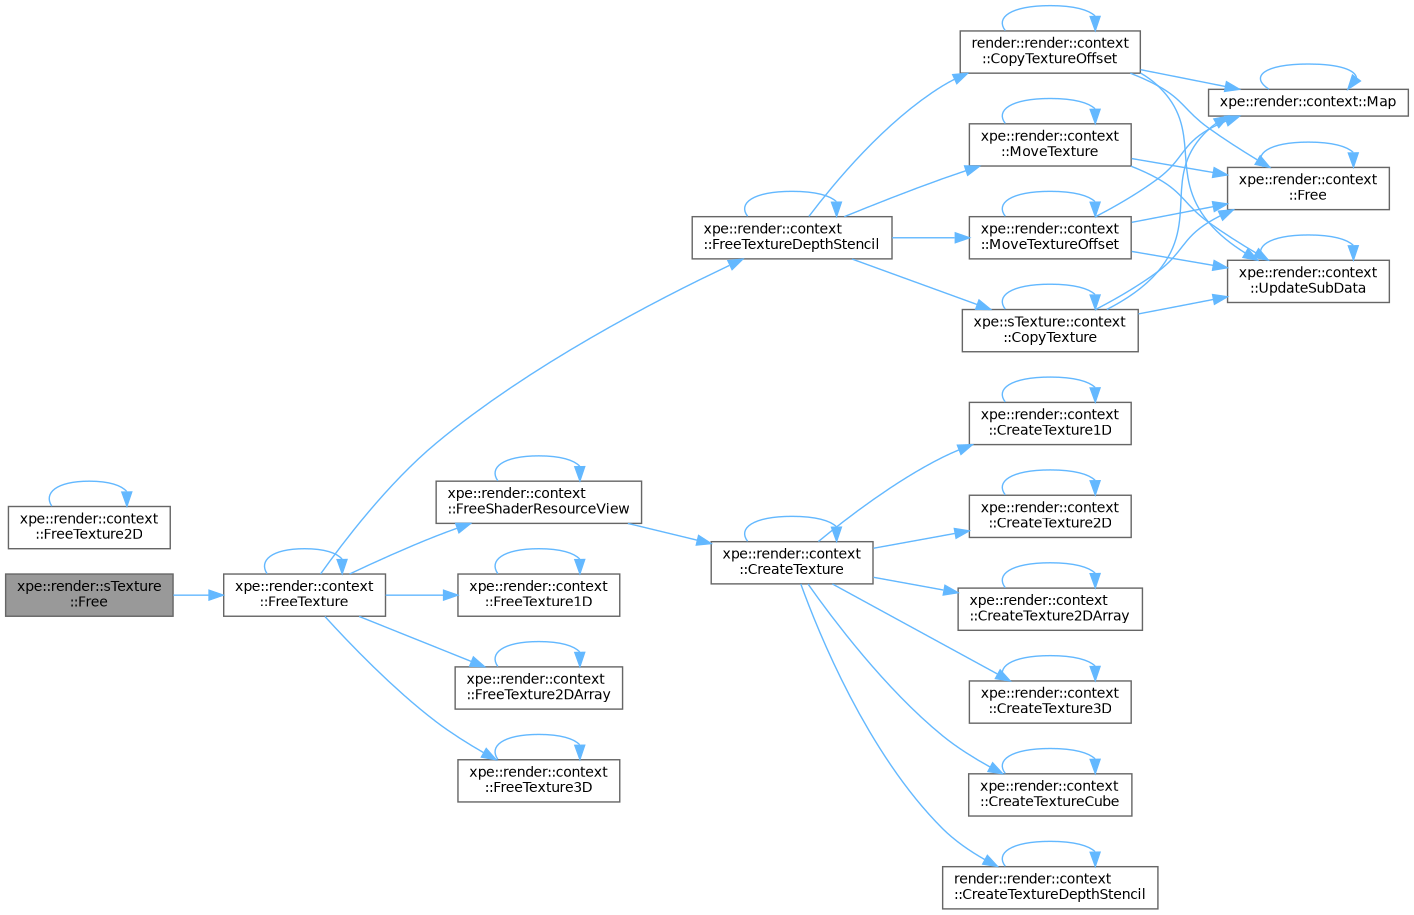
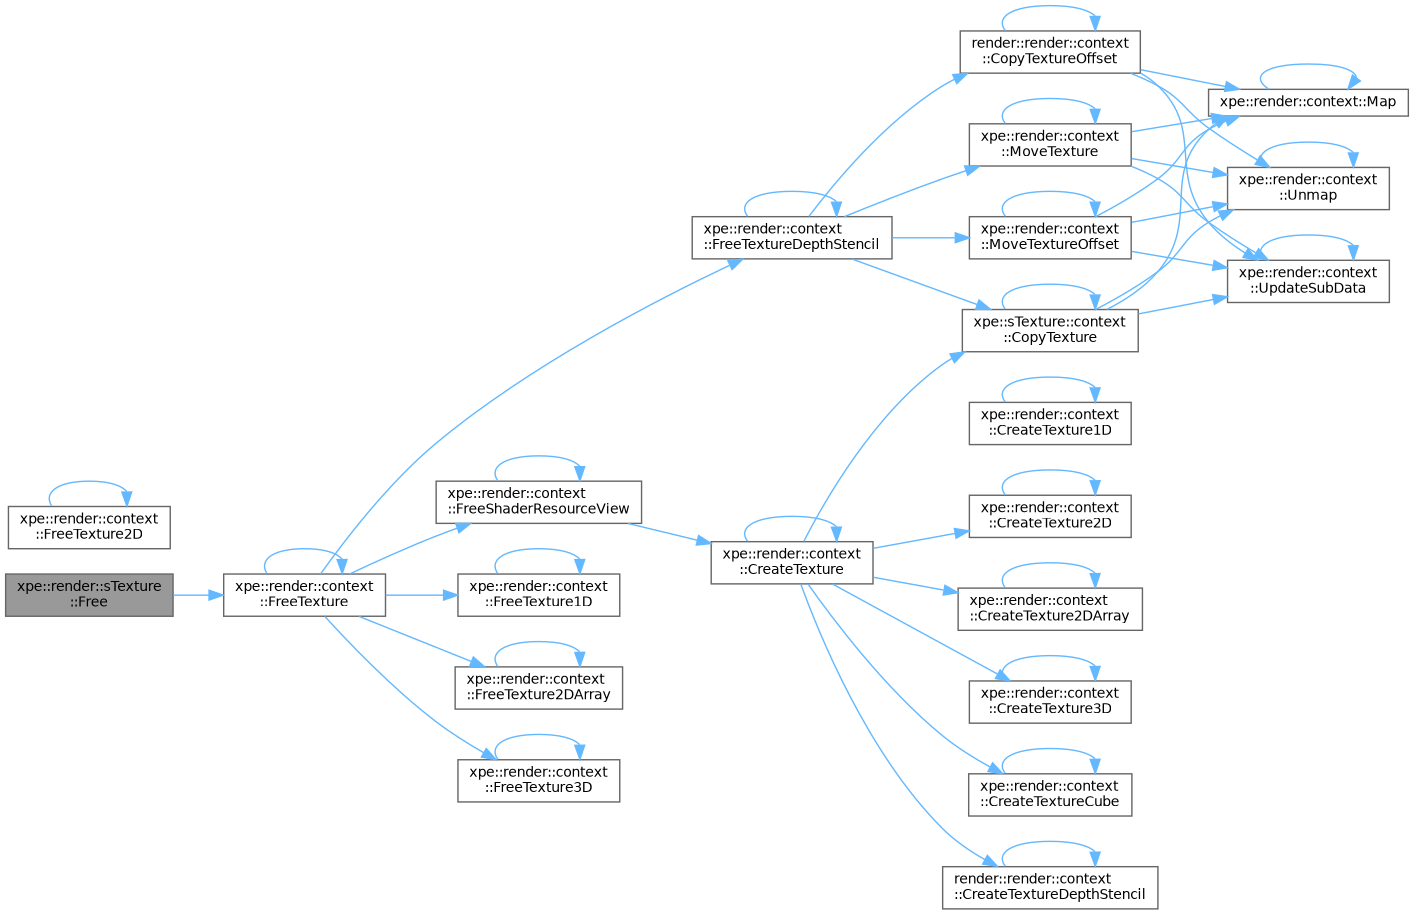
none -> (1172, 125)
(1308, 189) -> (1308, 189)
(886, 491) -> (867, 441)
